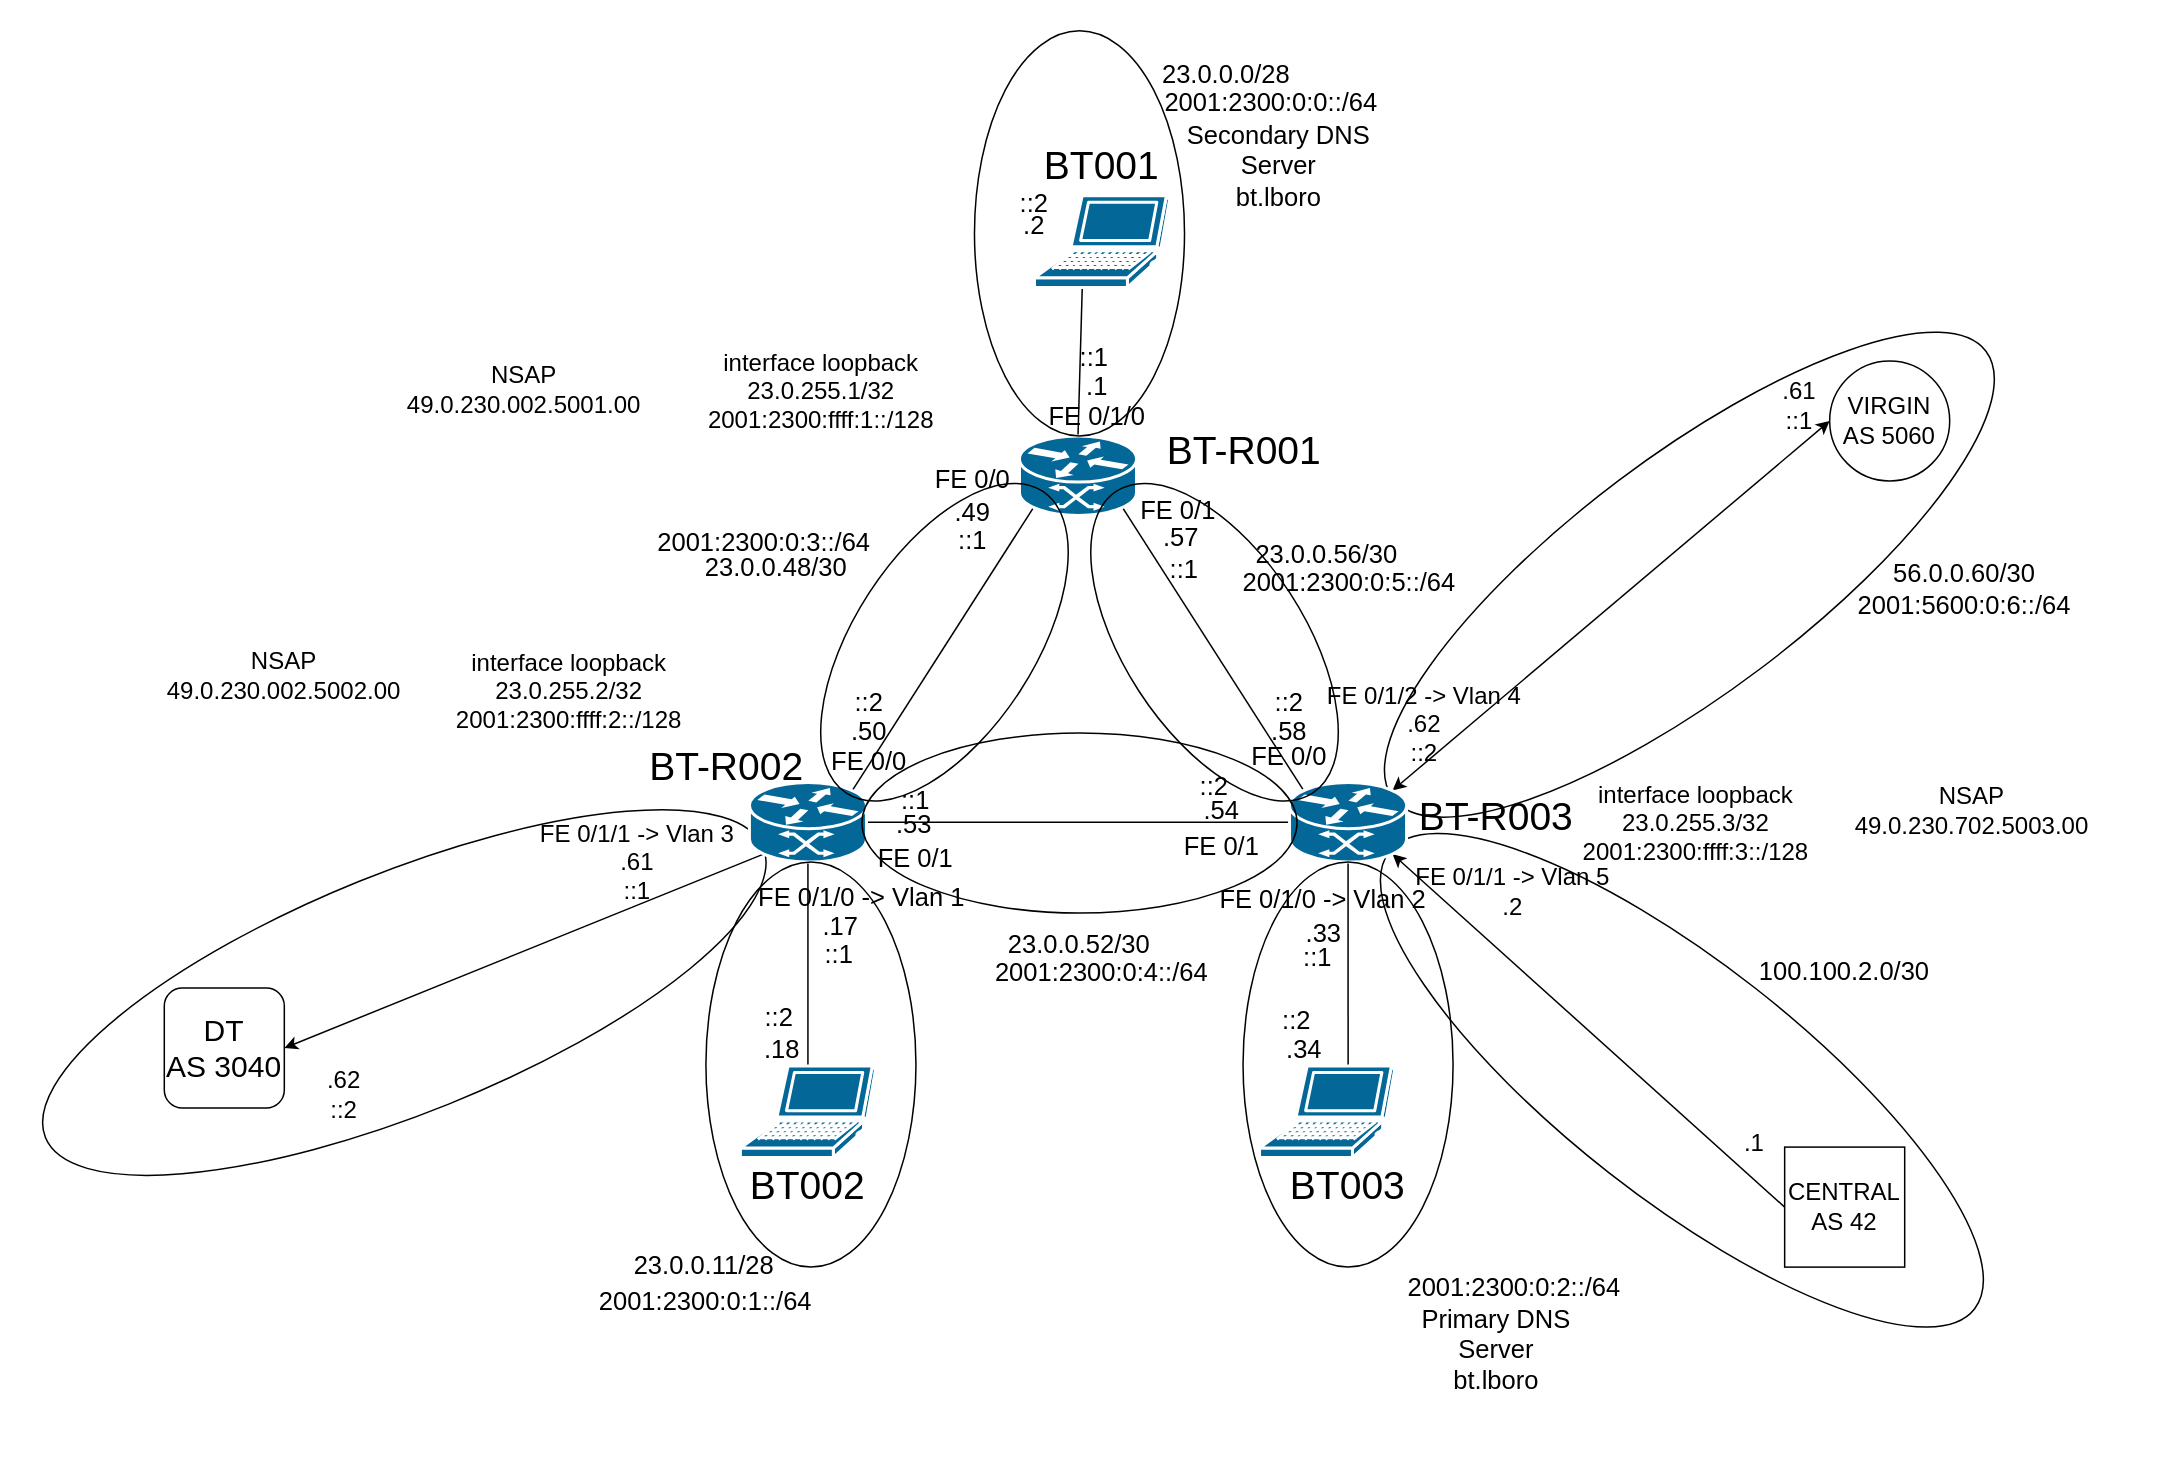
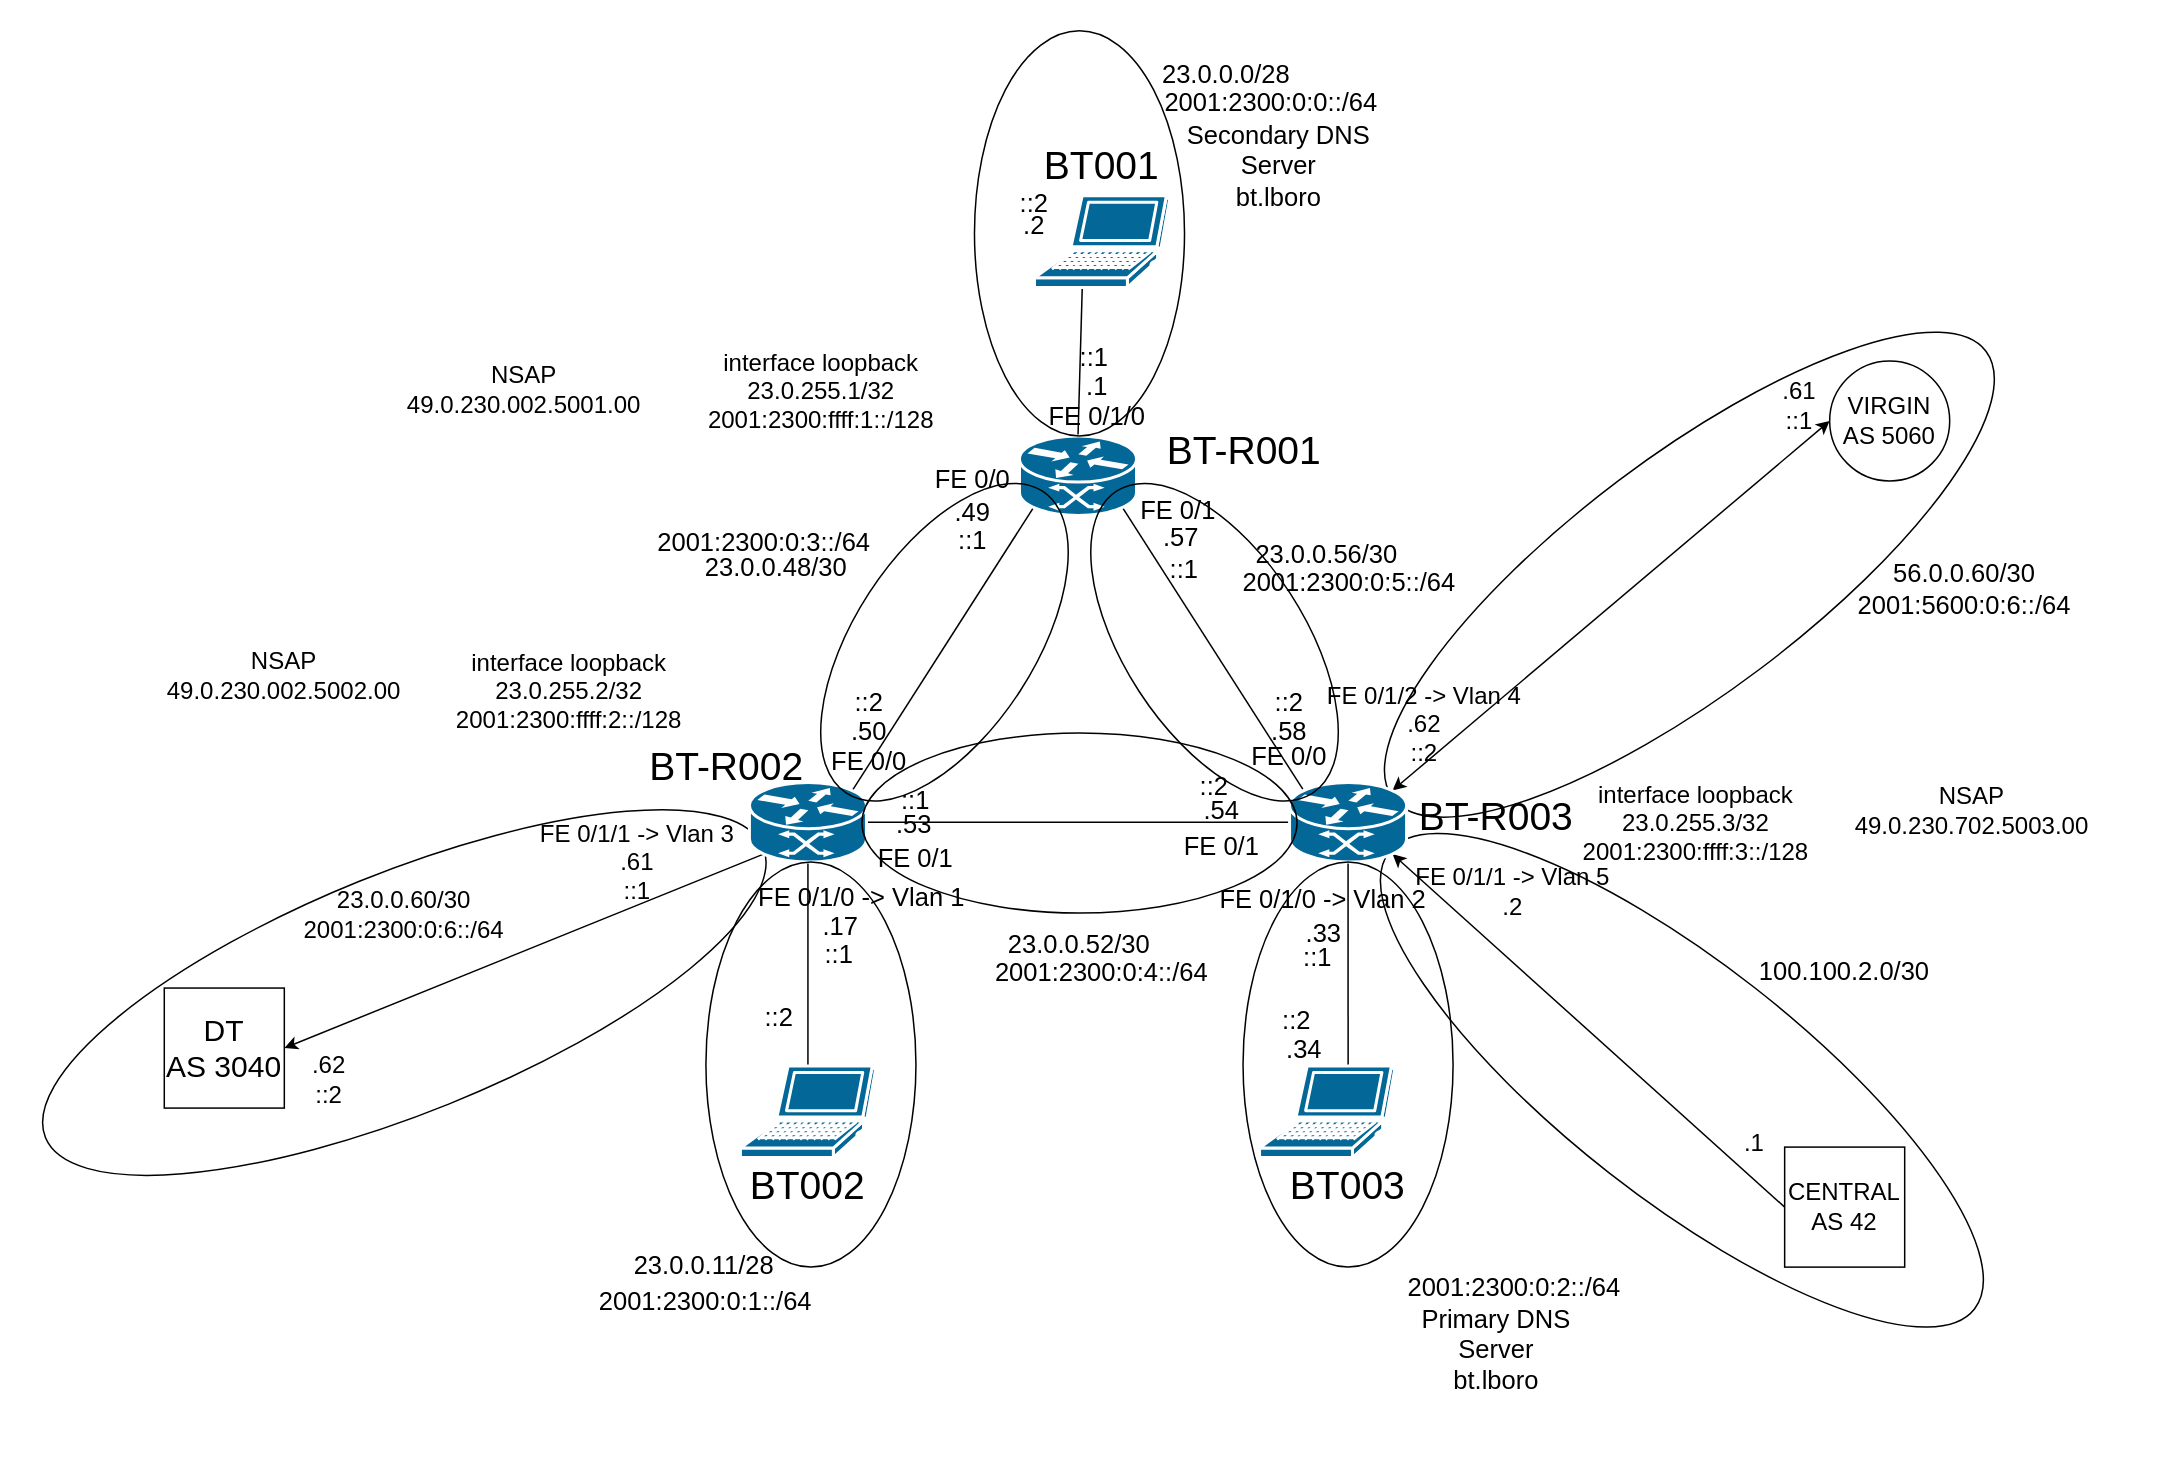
none -> (404, 914)
(224, 1048) -> (224, 1048)
(782, 1051) -> none
(344, 1094) -> (329, 1079)
